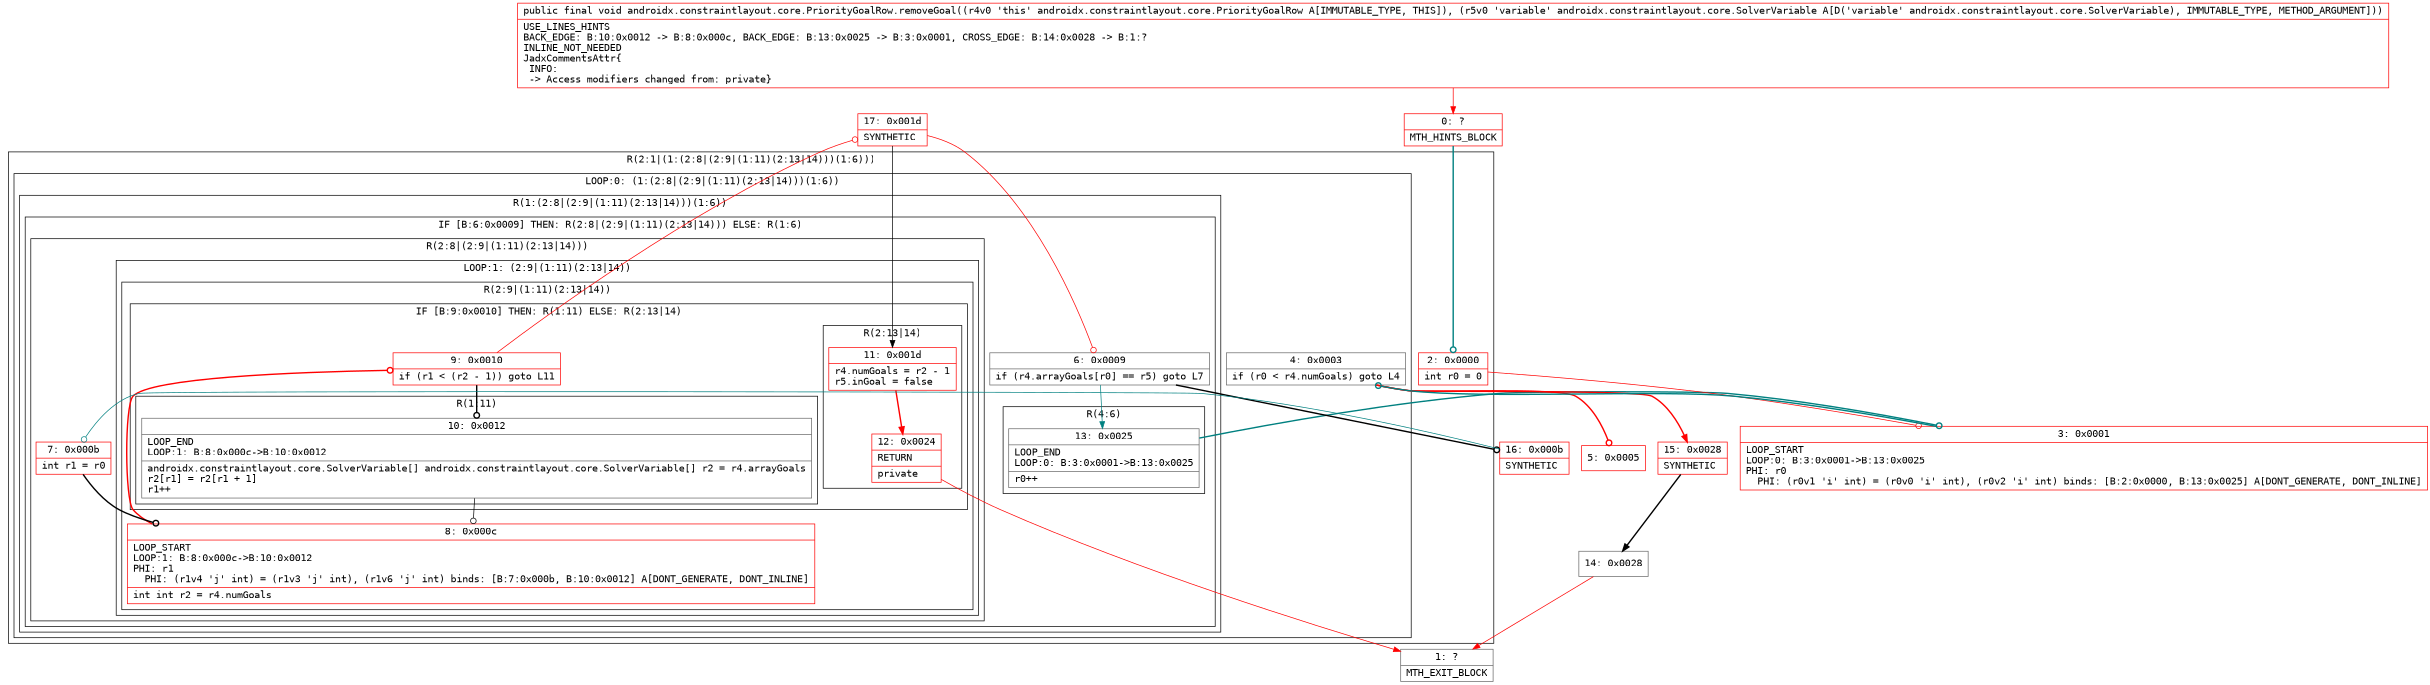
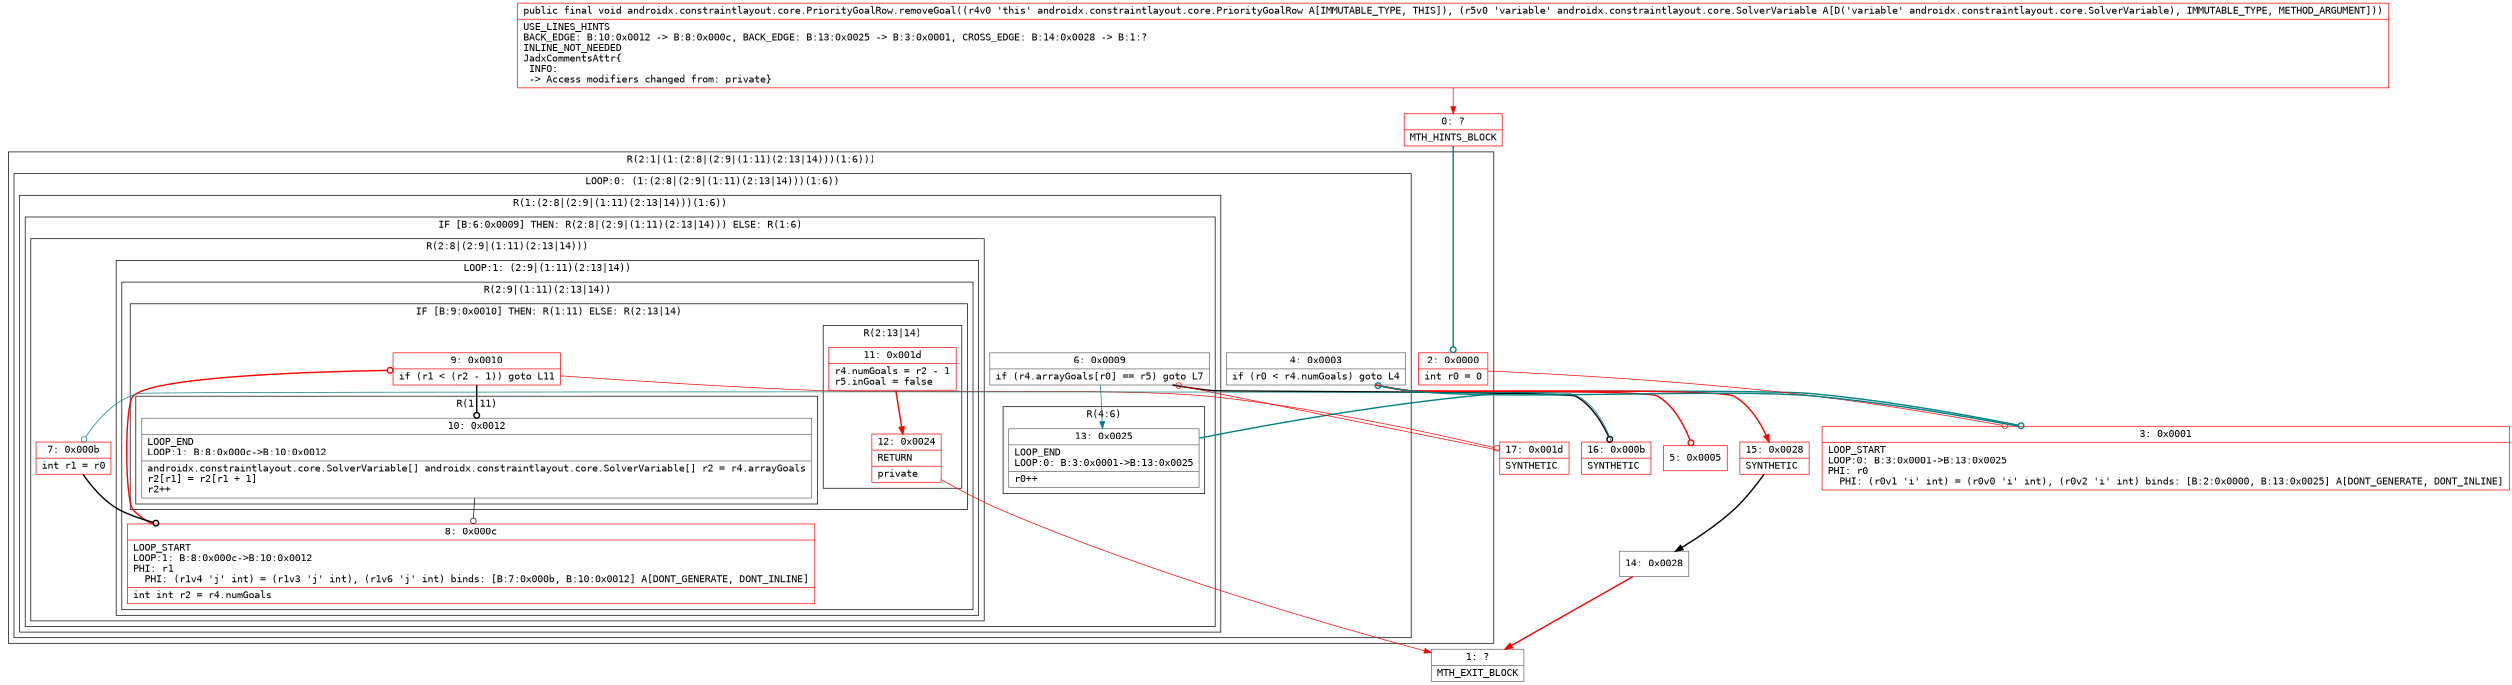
(892, 243) -> none
(159, 490) -> (159, 490)
(1536, 611) -> (1572, 611)
